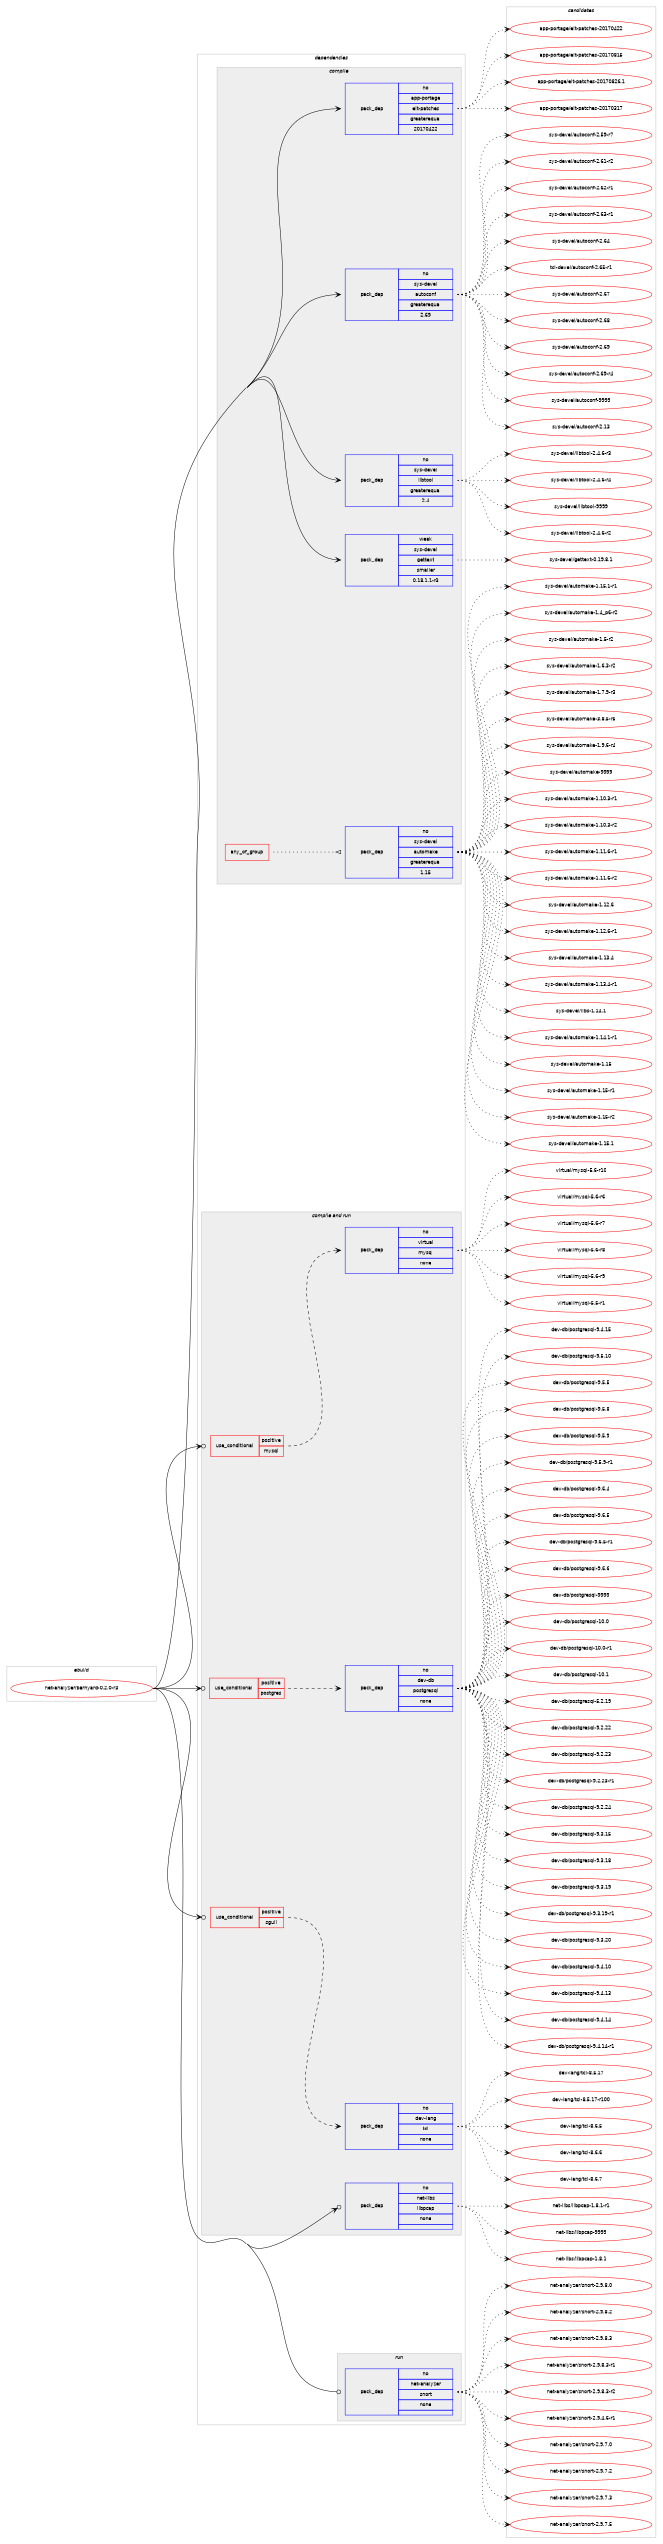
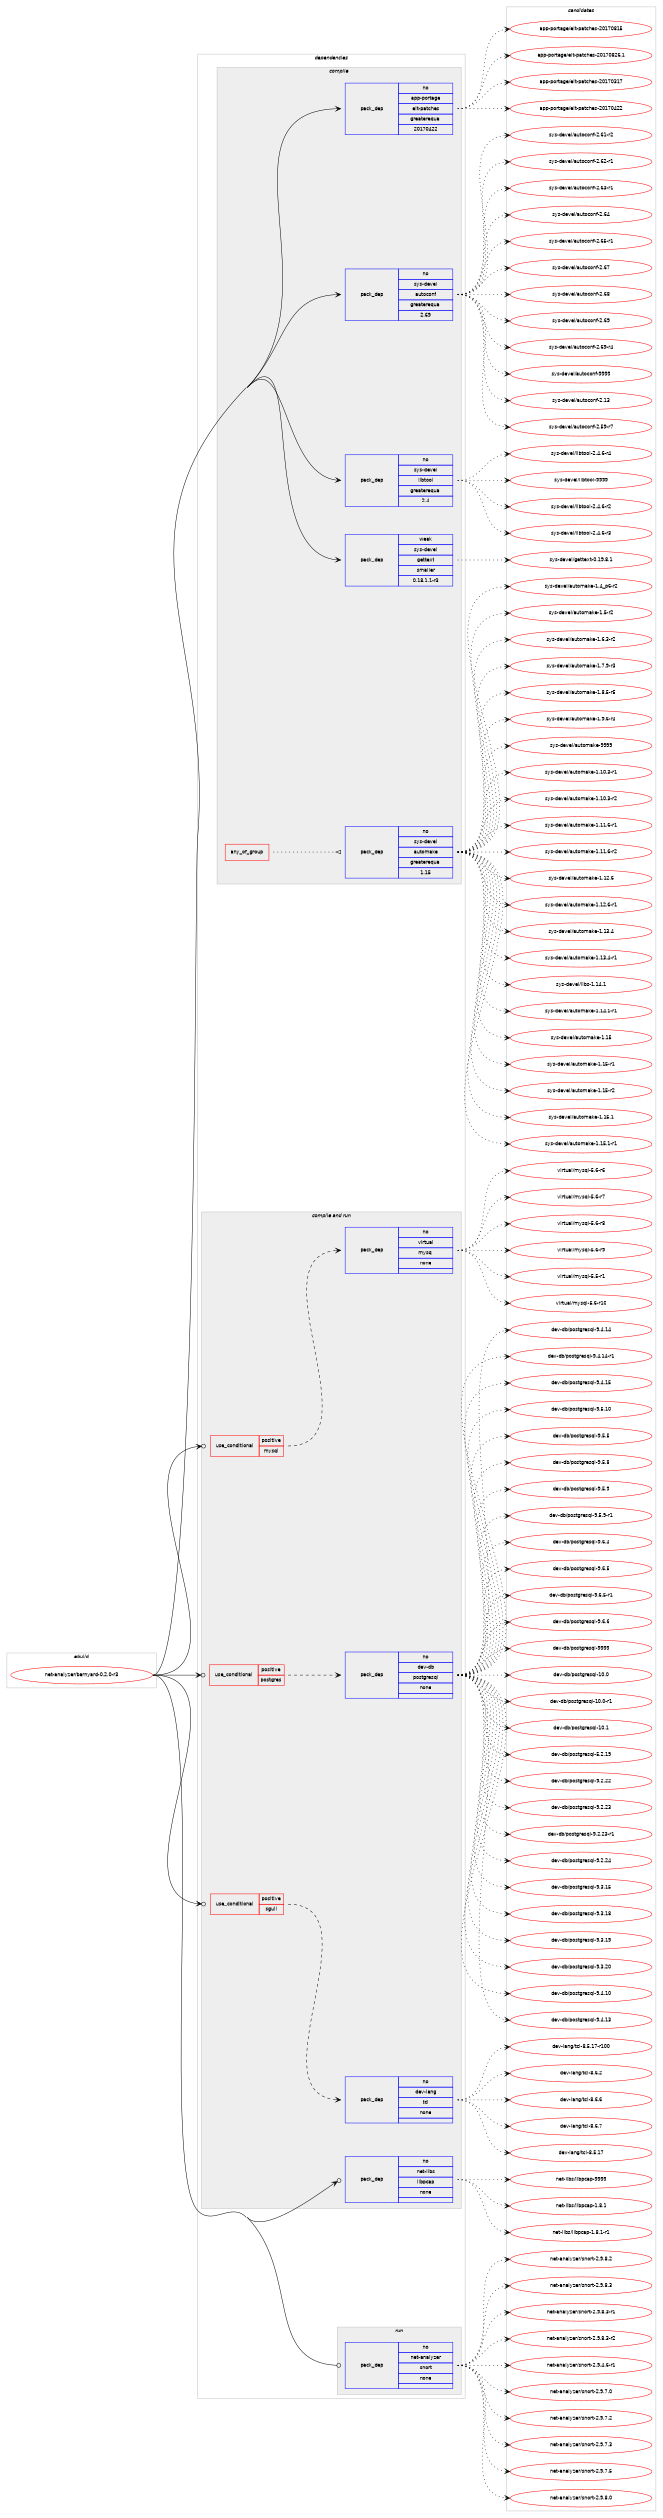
(581, 268) -> (581, 241)
(581, 719) -> (581, 693)
(581, 1914) -> none
(581, 2126) -> (581, 2073)
